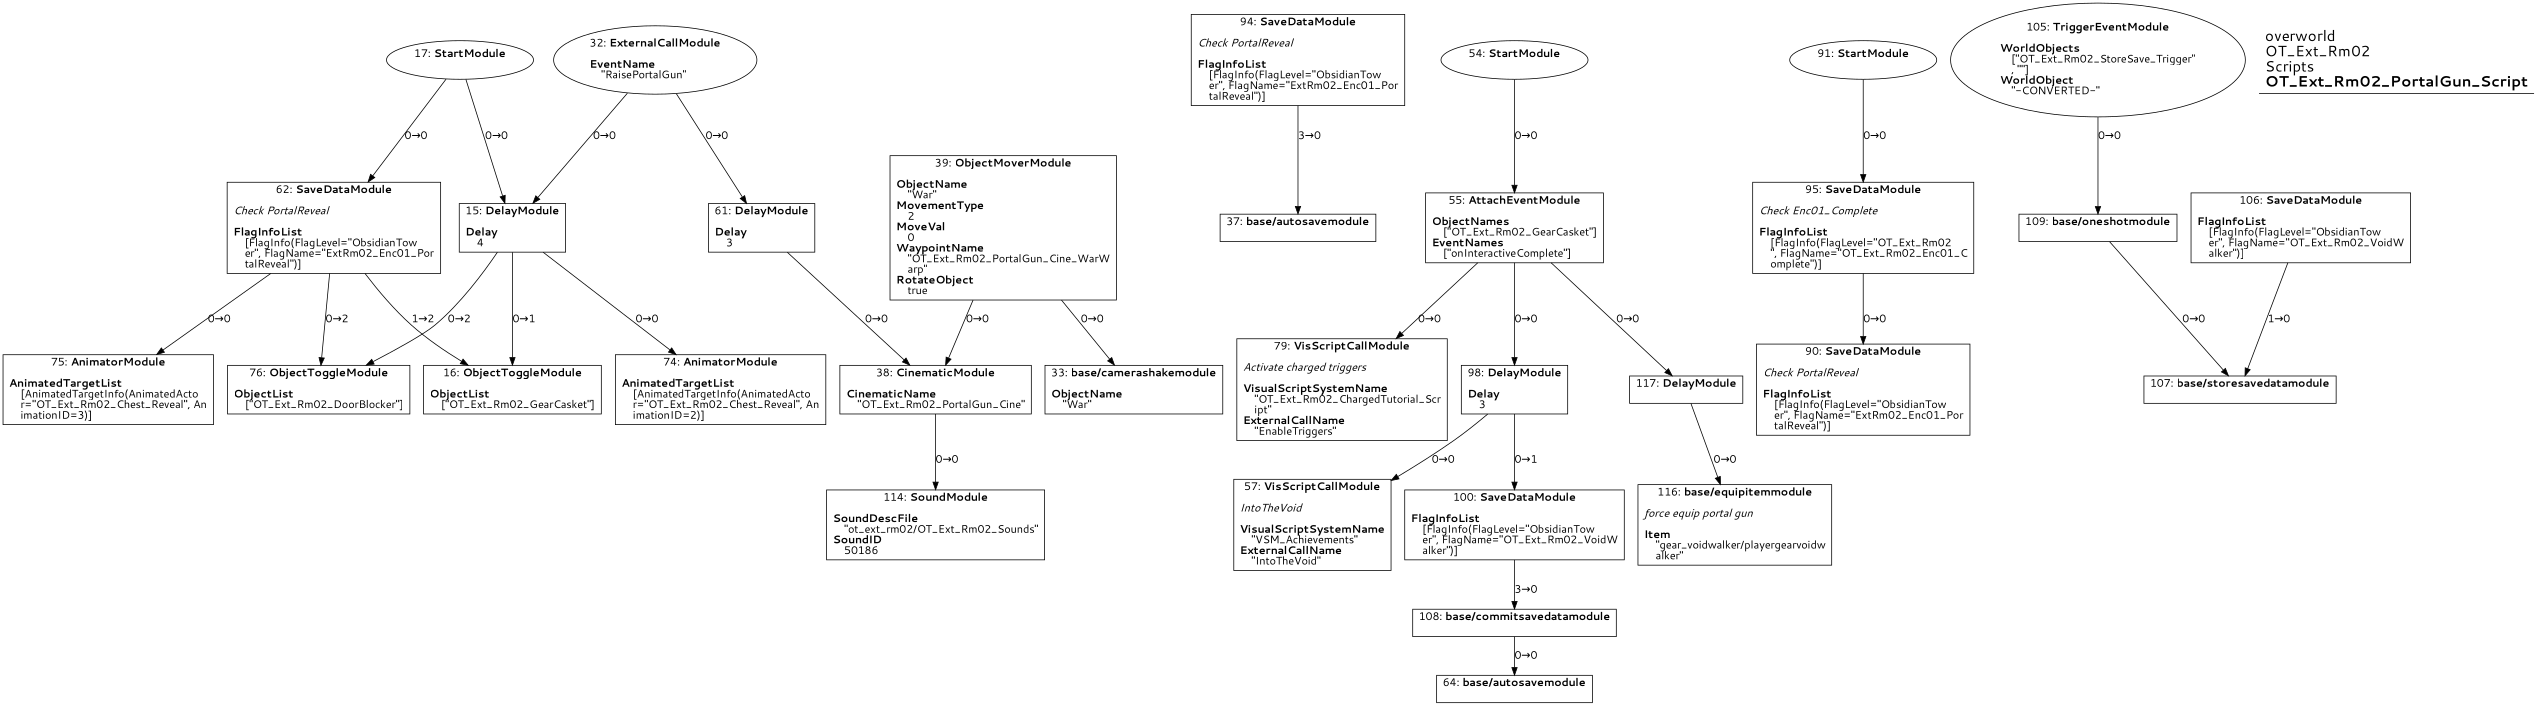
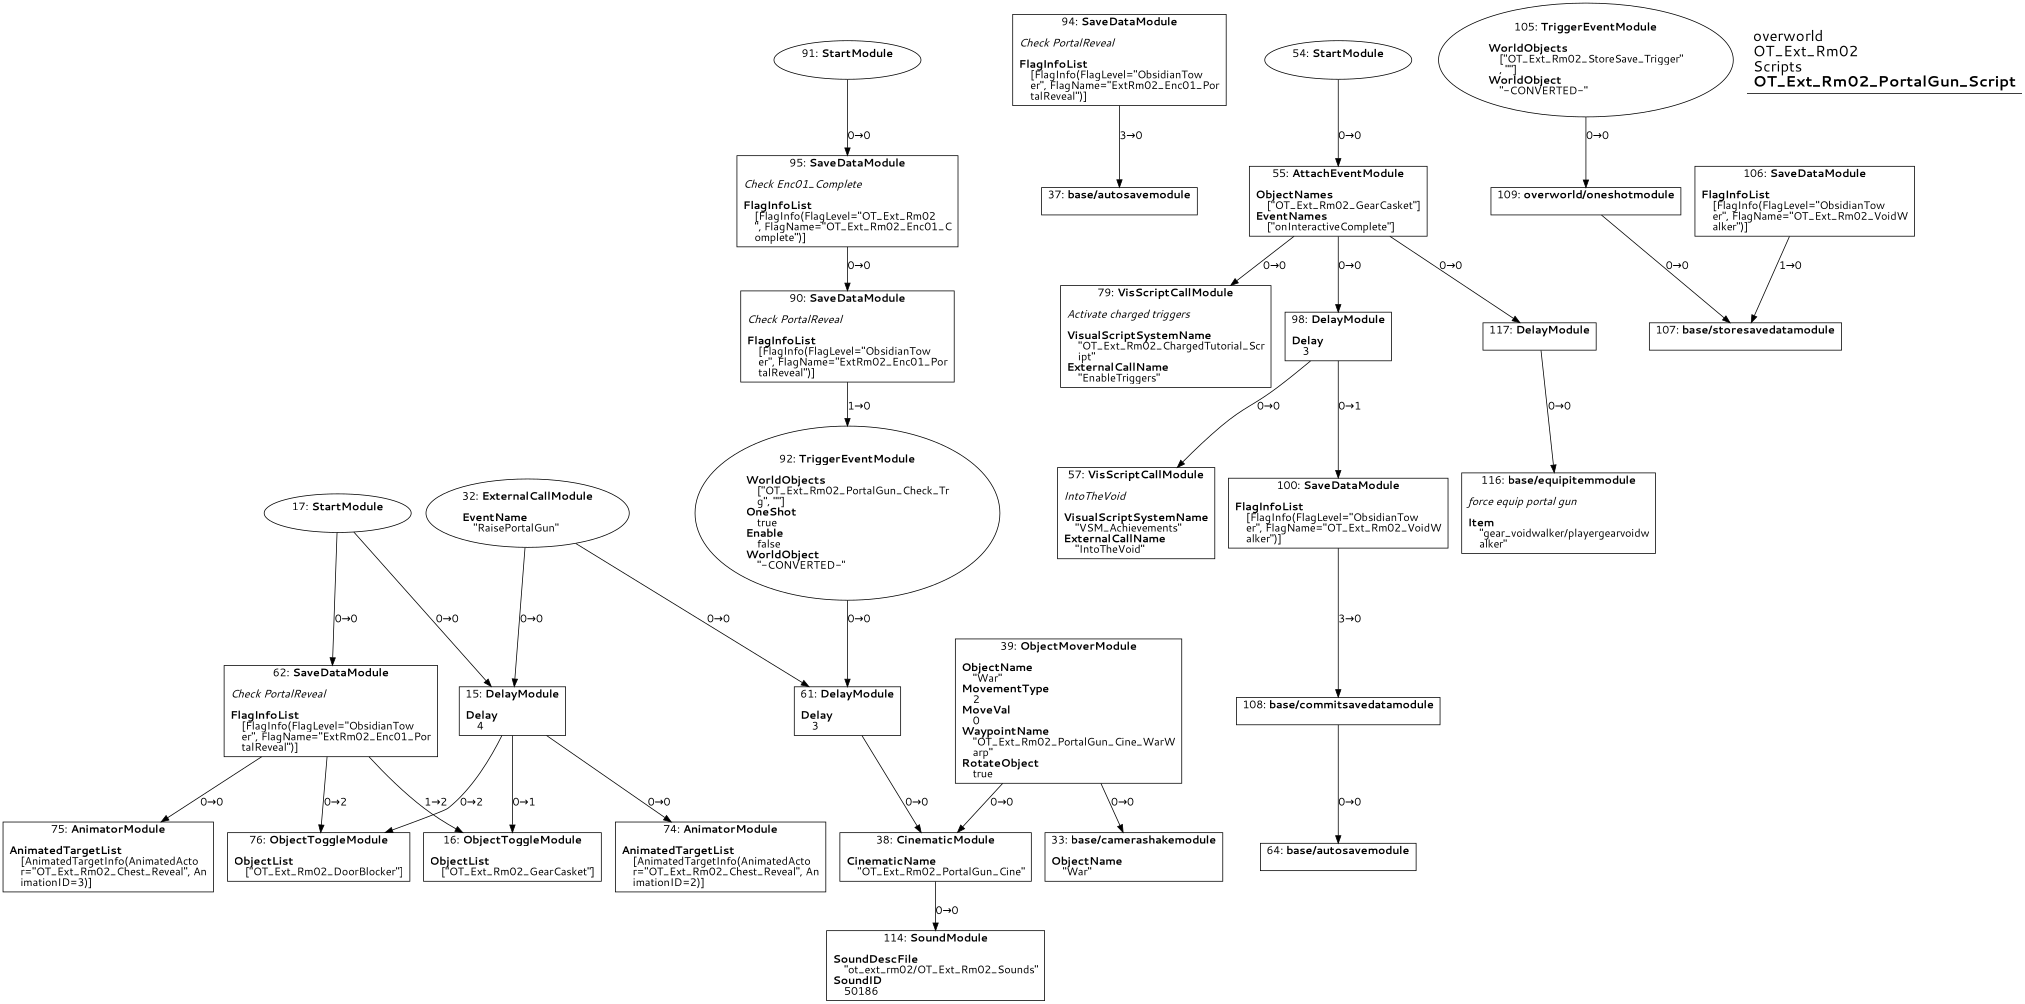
(2111, 222) -> (1599, 195)
none -> (847, 513)
